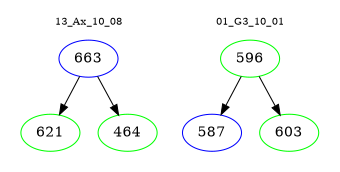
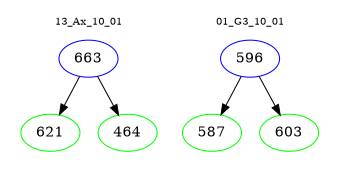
(89, 22) -> (89, 22)
(250, 59) -> (250, 59)
(212, 133) -> (212, 133)
